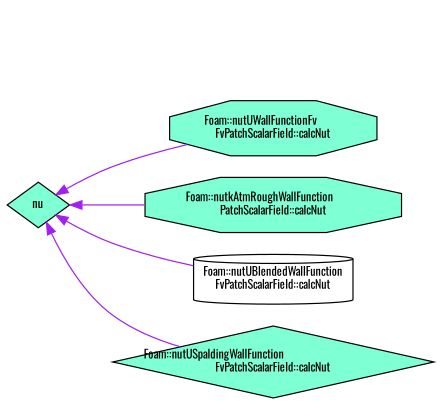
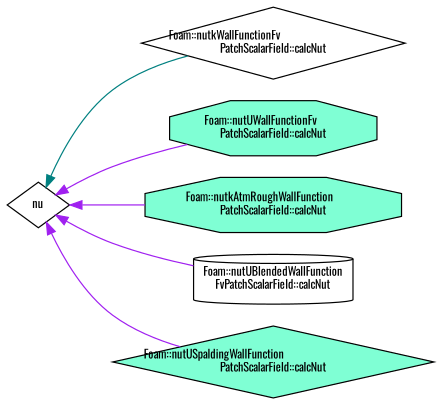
none -> (273, 43)
(273, 128) -> (273, 128)
(38, 205) -> (38, 205)
(273, 362) -> (273, 362)
